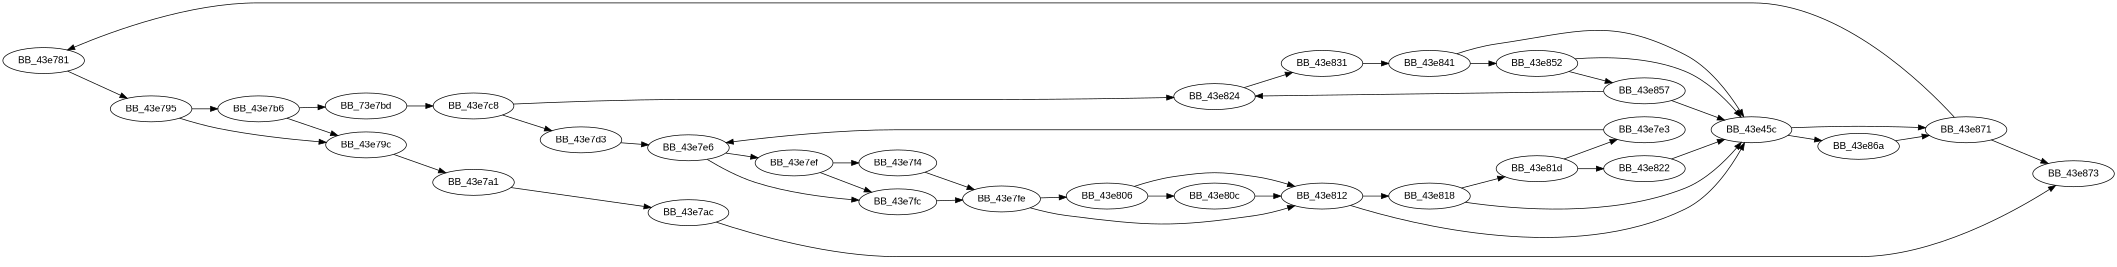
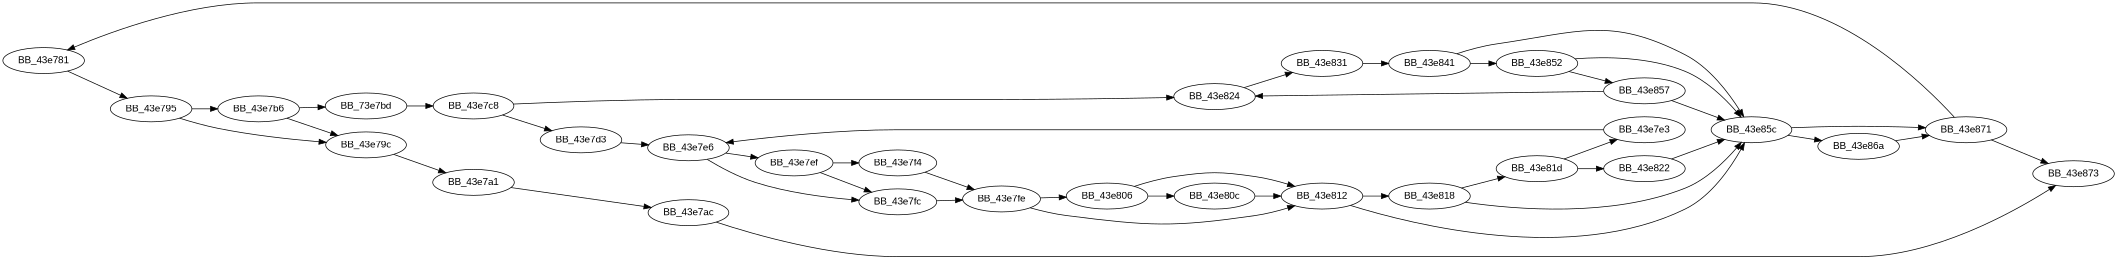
(1751, 130) -> (1751, 130)
